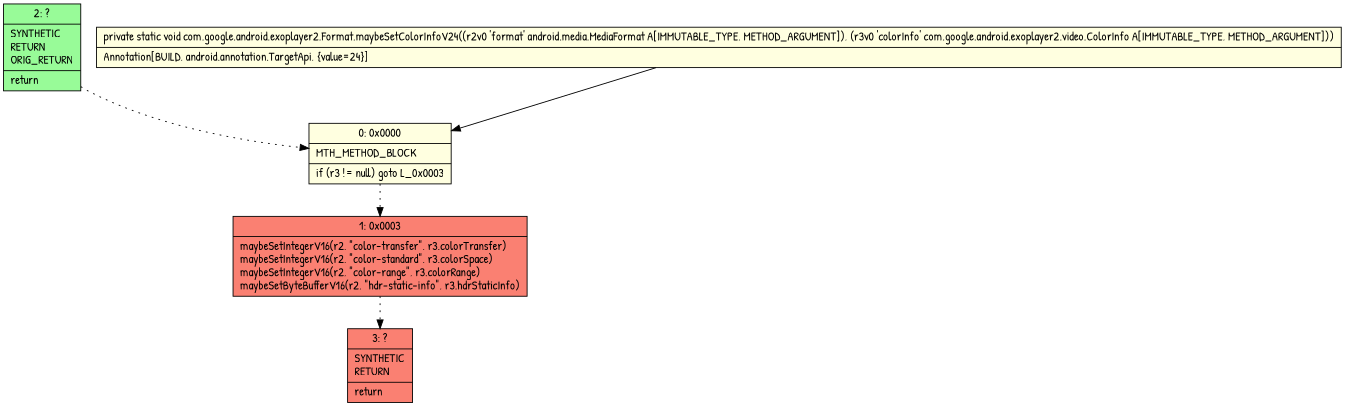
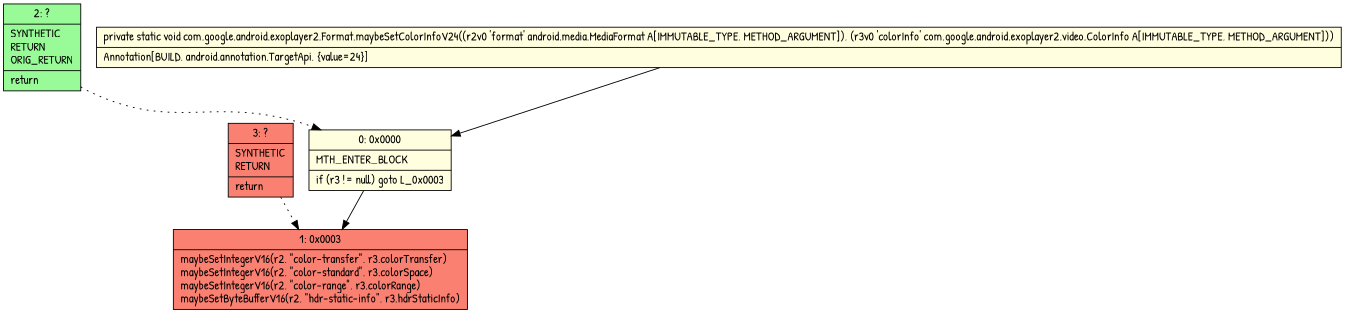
(366, 153) -> (363, 160)
(380, 196) -> (355, 206)
(380, 308) -> (288, 209)
